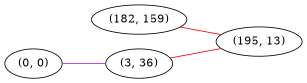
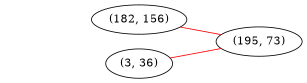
(139, 20) -> (139, 20)
(259, 42) -> (259, 42)
(34, 64) -> none
